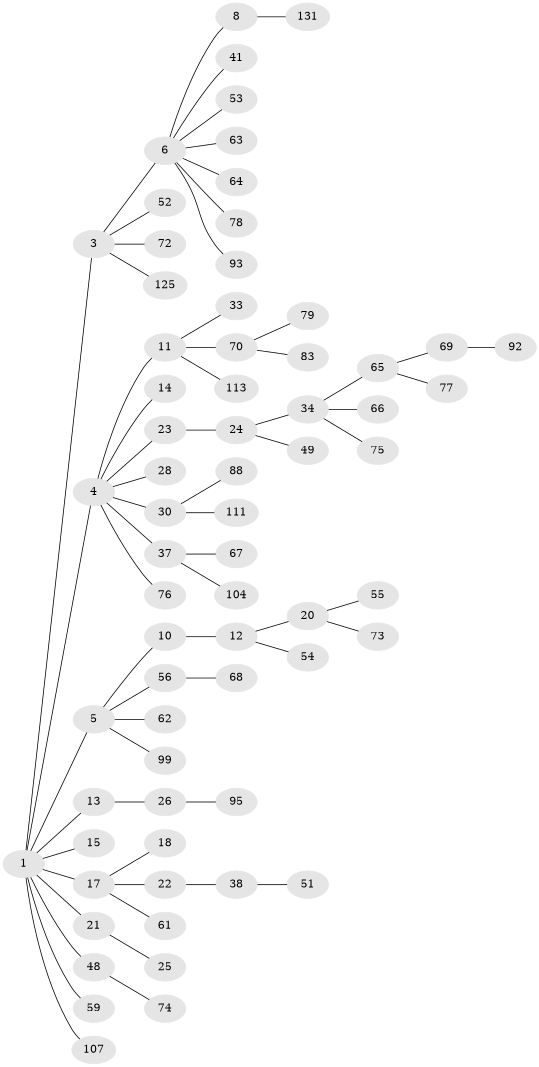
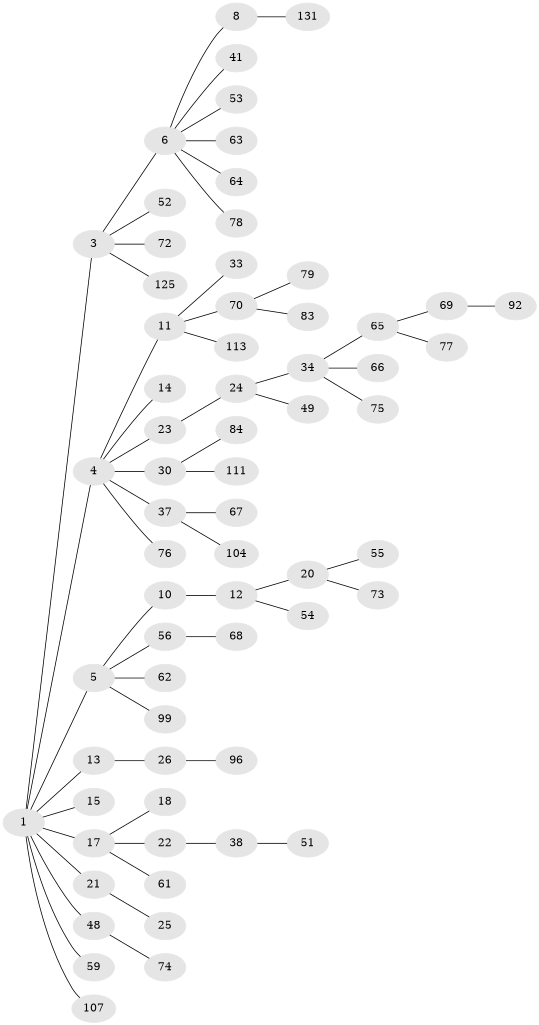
(236, 265) -> none
(165, 471) -> none
(236, 471) -> (236, 430)
(236, 802) -> (236, 761)
